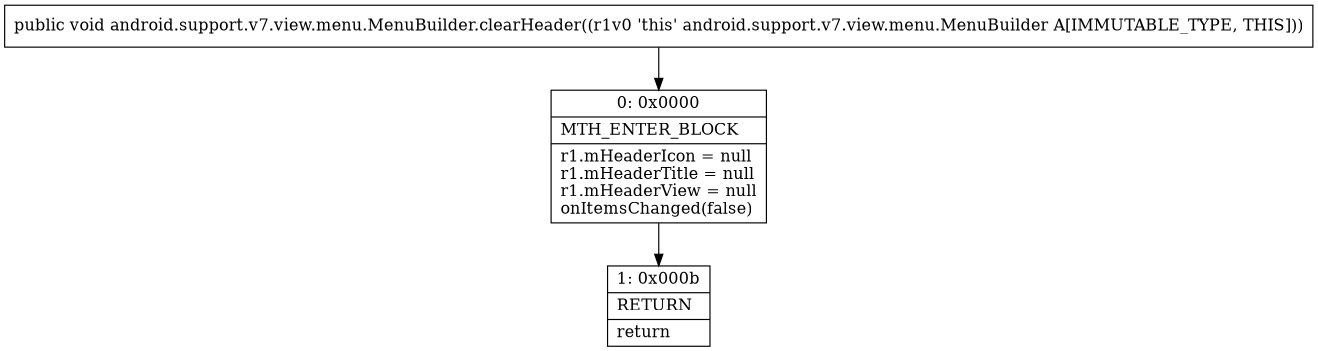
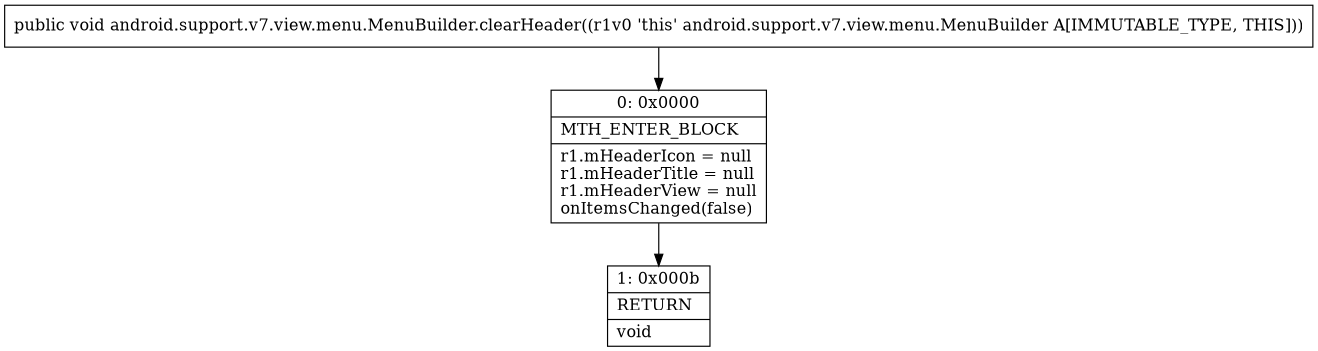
(644, 332) -> (635, 332)
